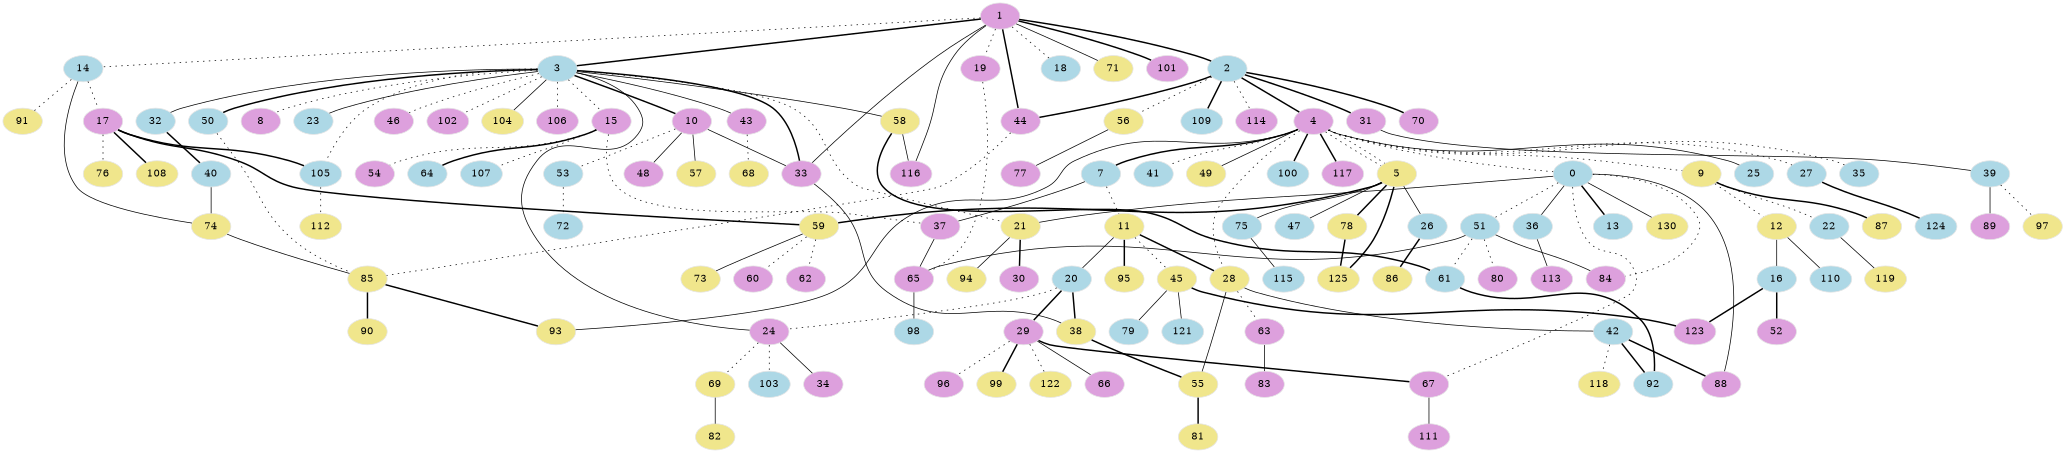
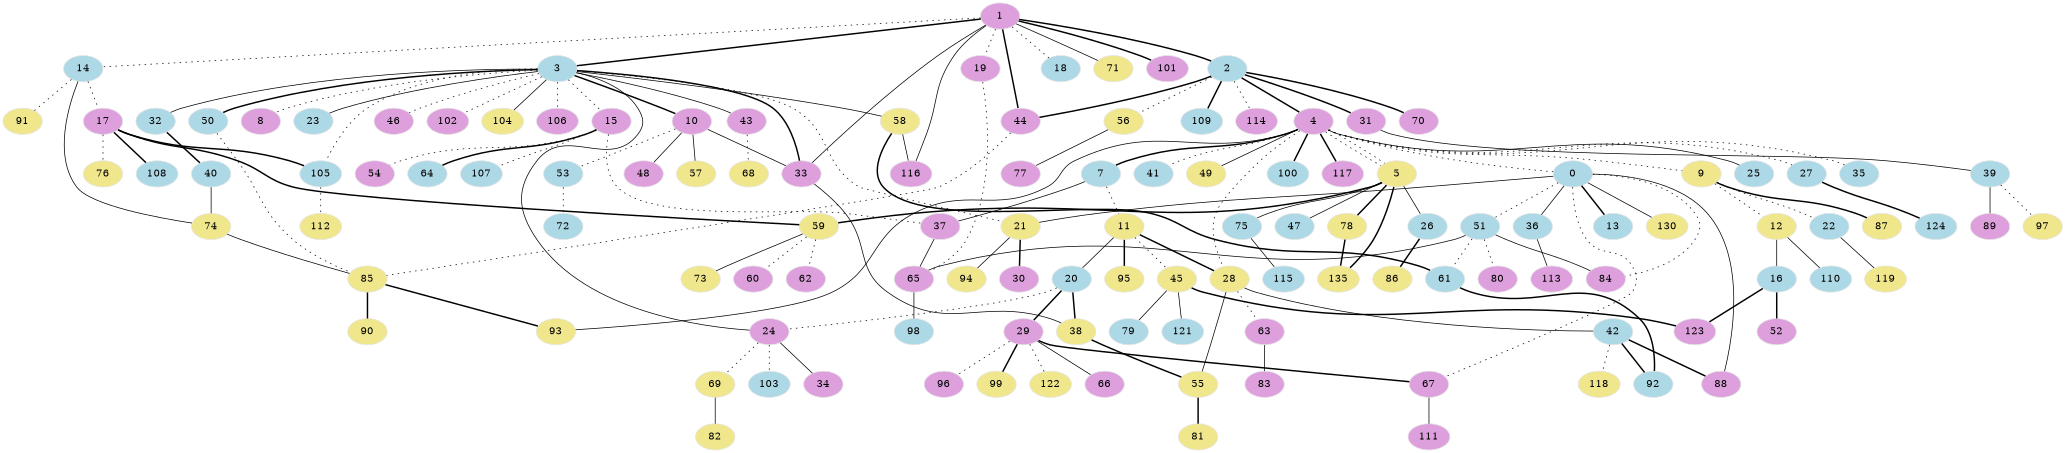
(157, 174) -> (157, 174)
(1338, 279) -> (1338, 279)
